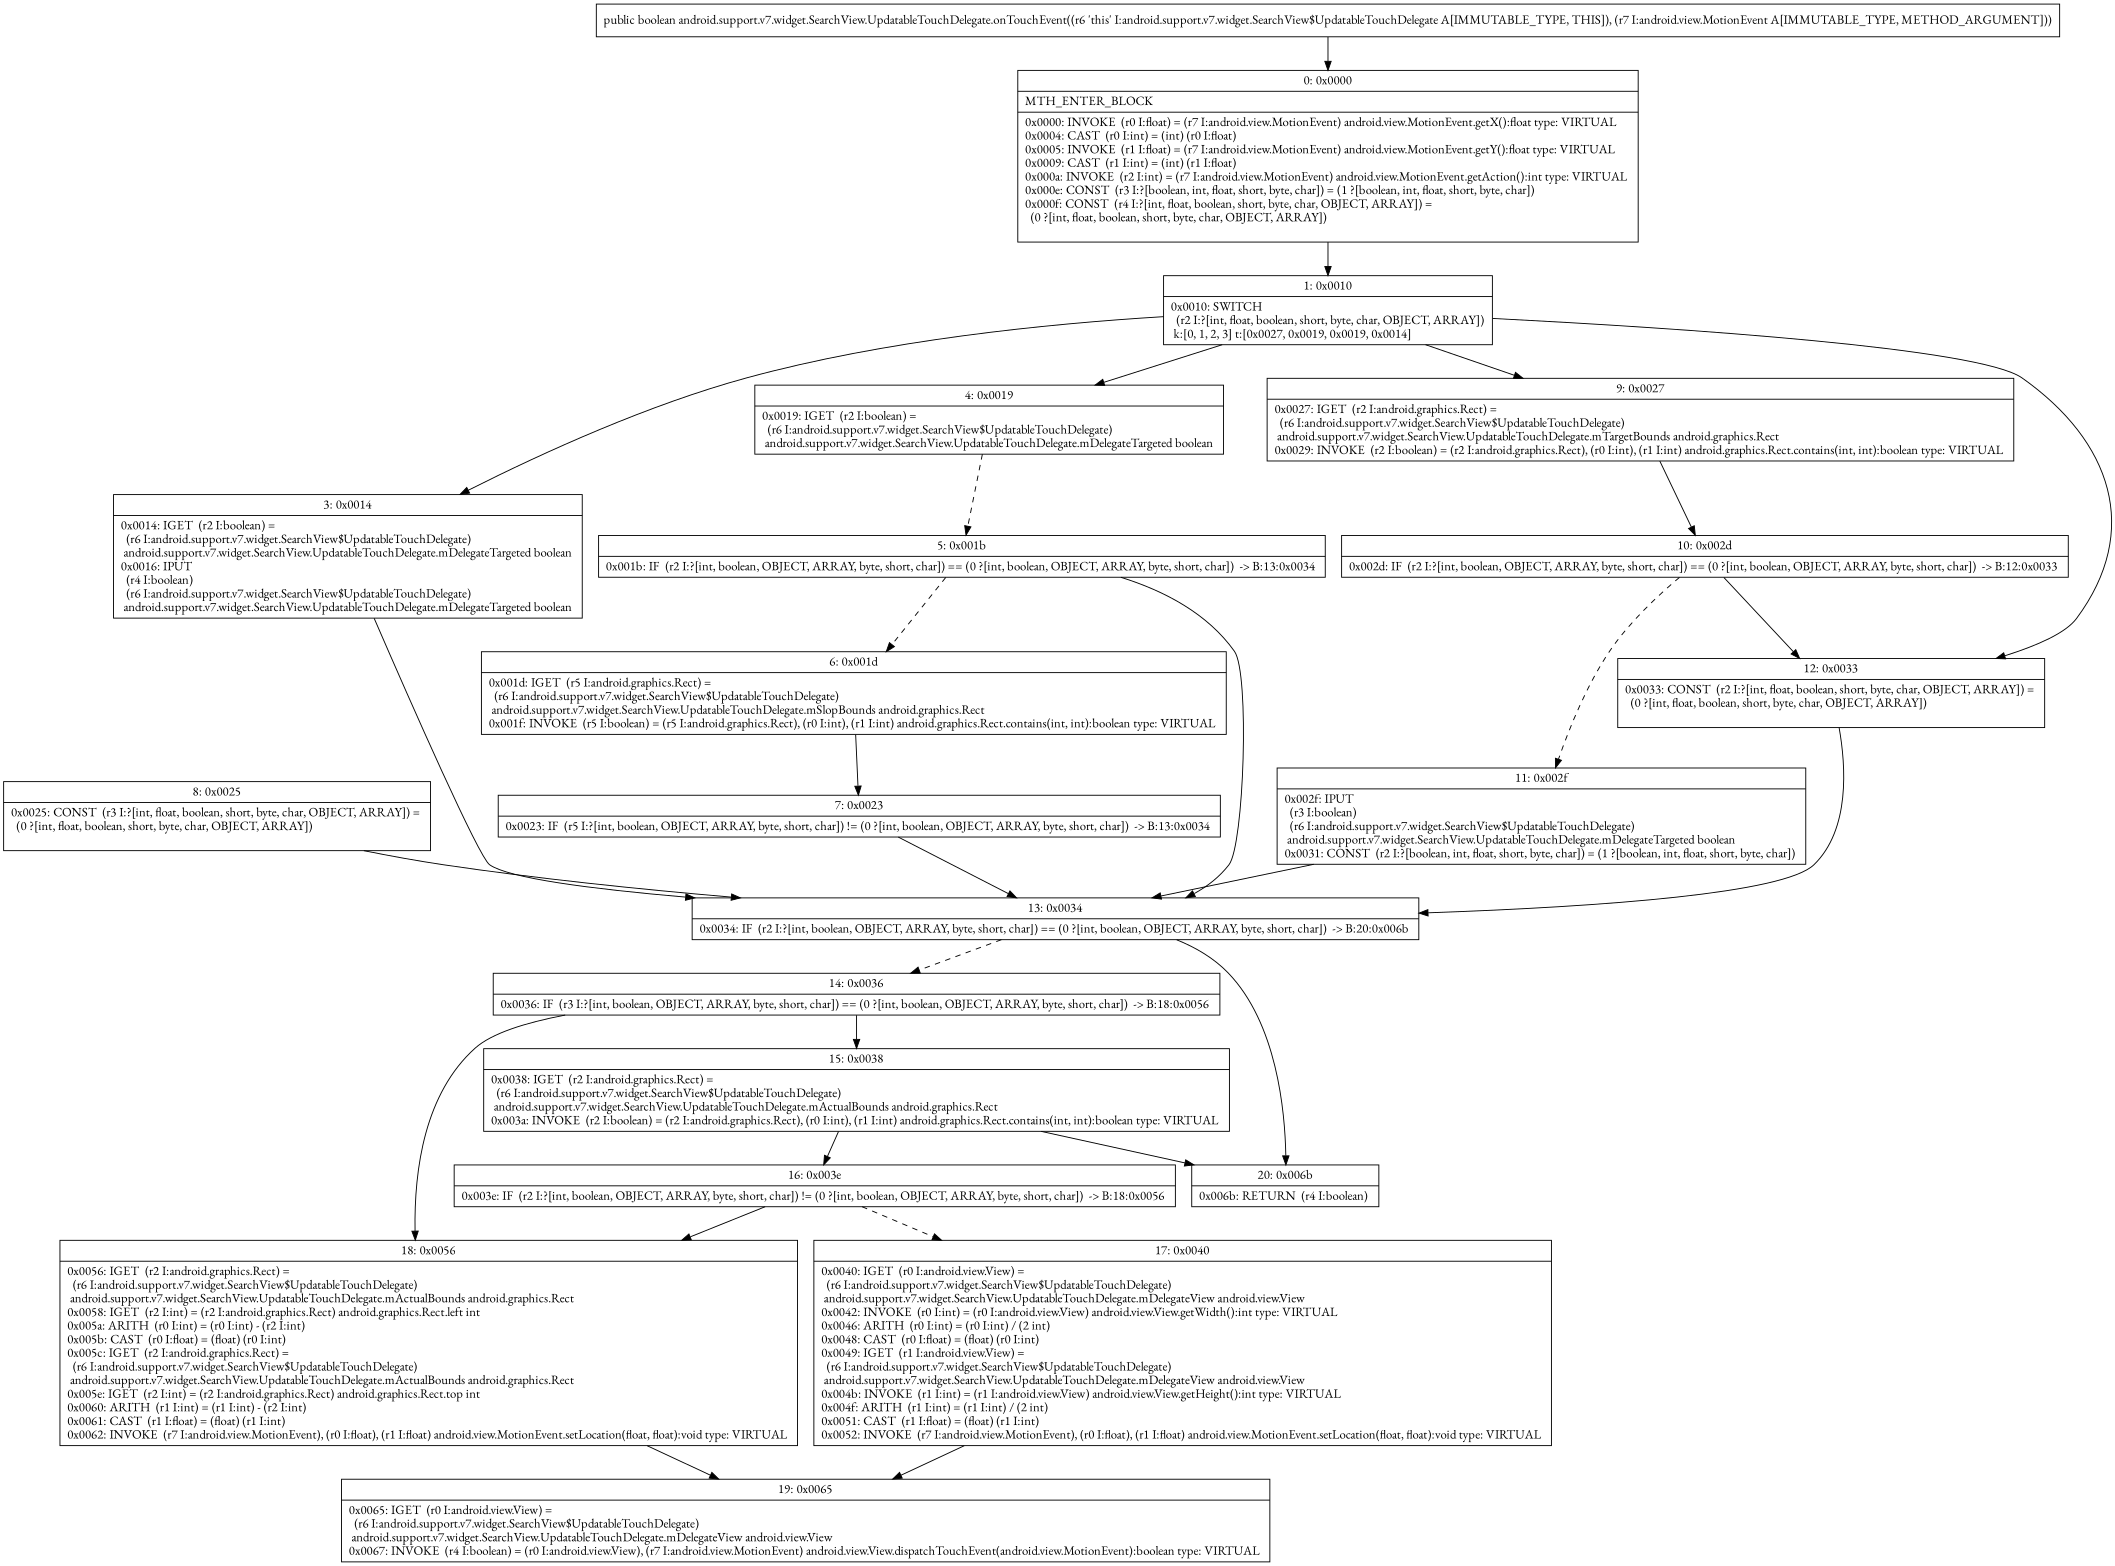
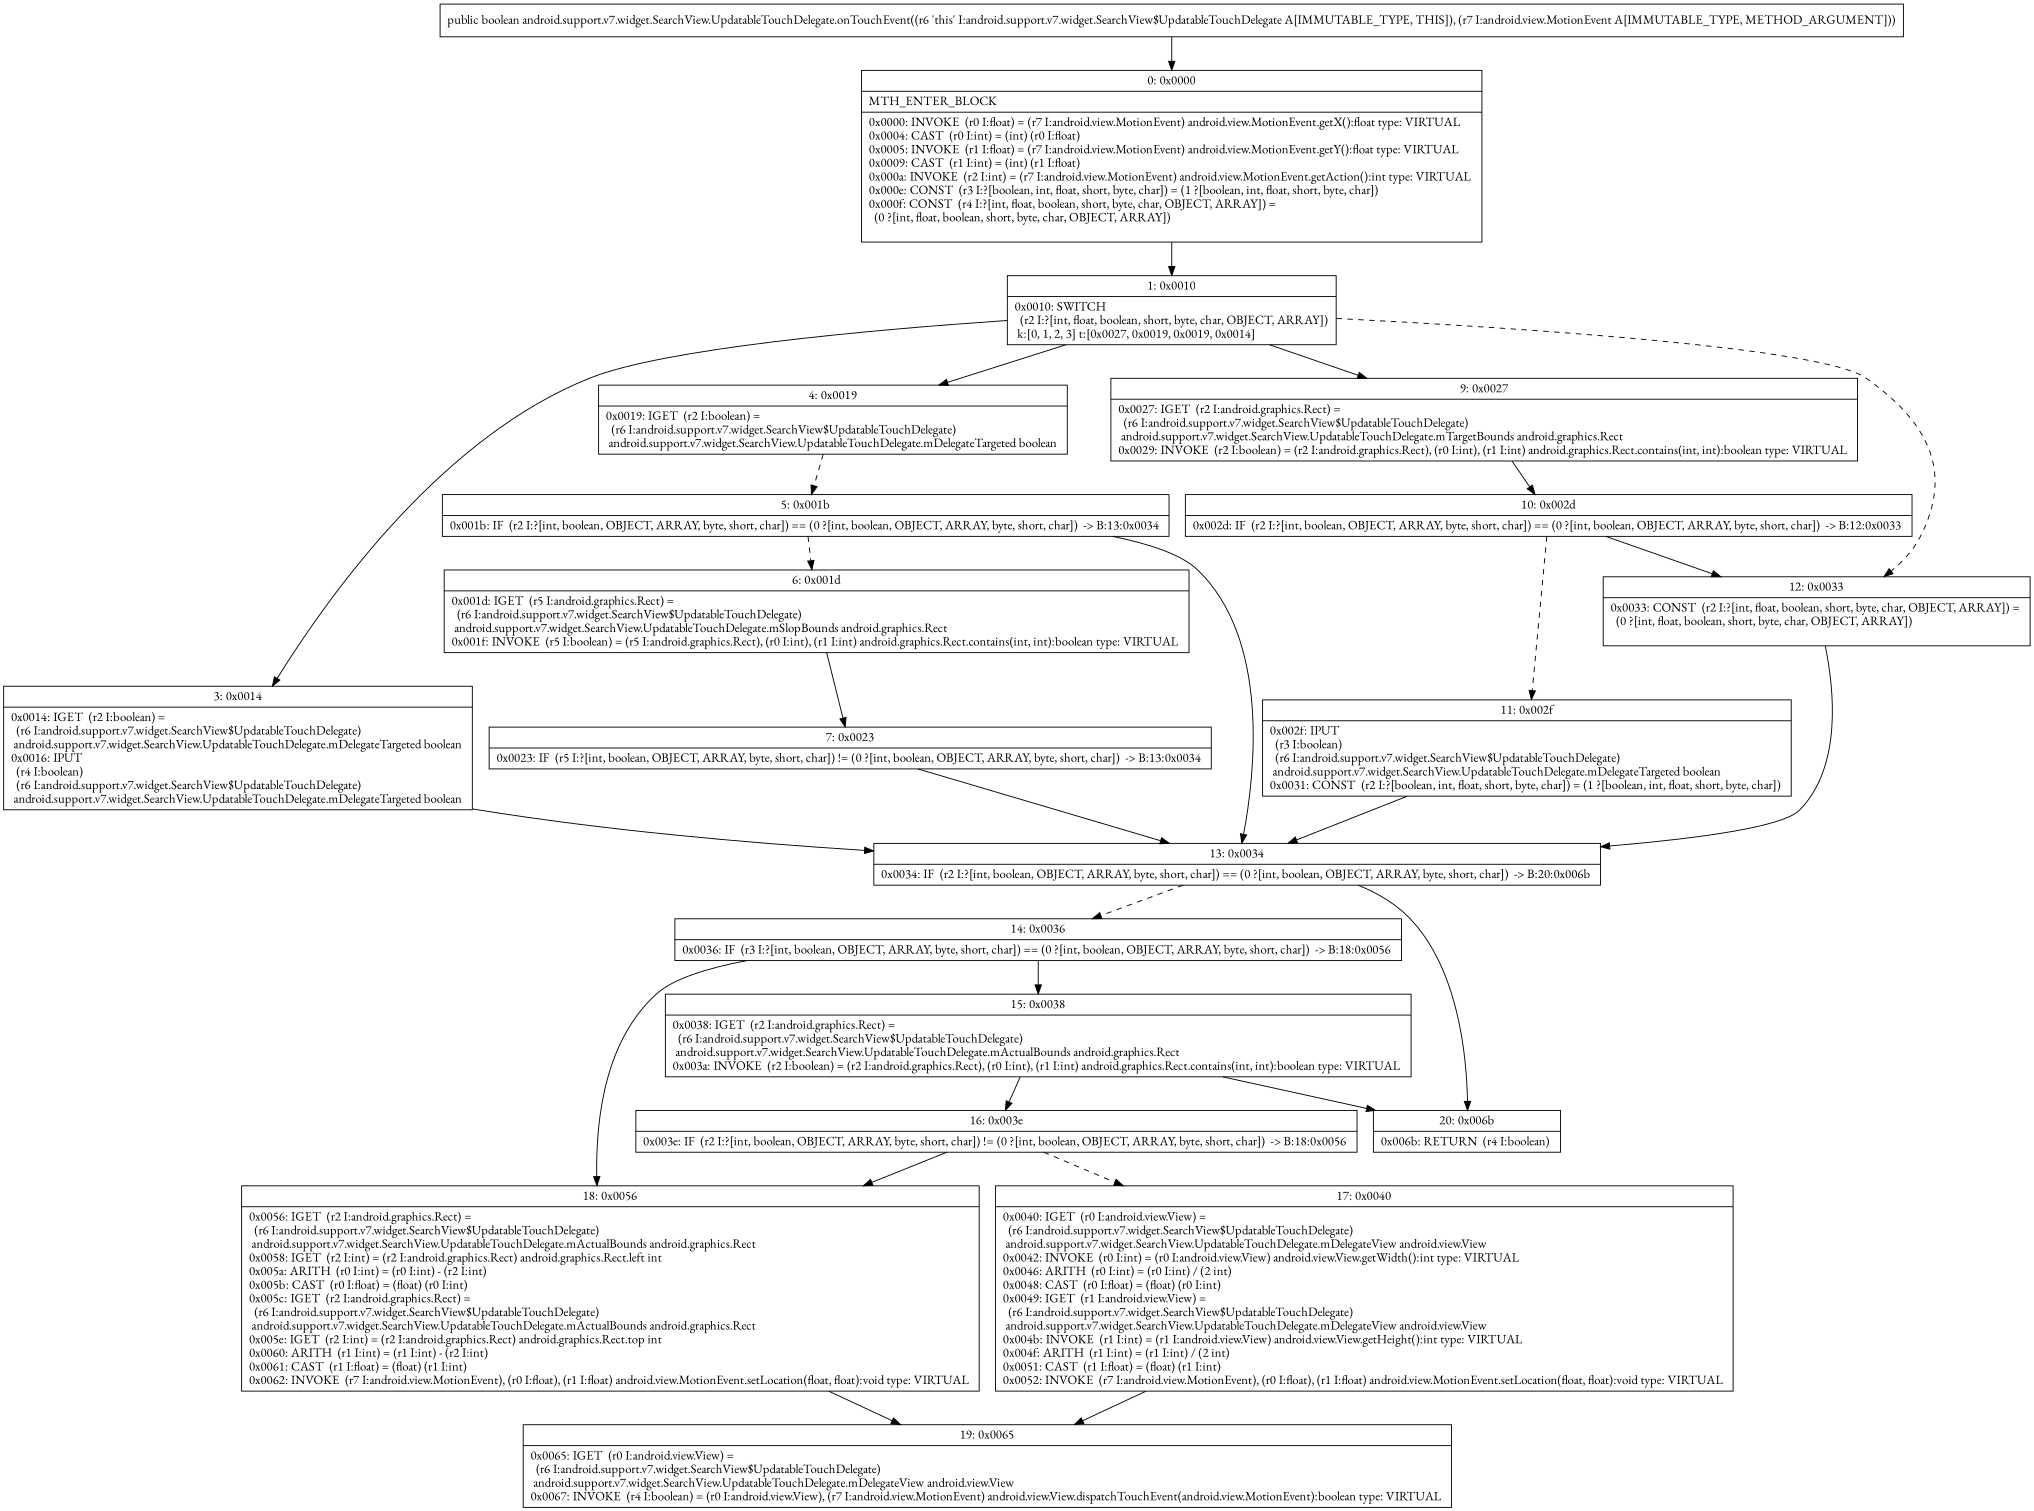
(1939, 356) -> (1719, 347)
(217, 816) -> none
